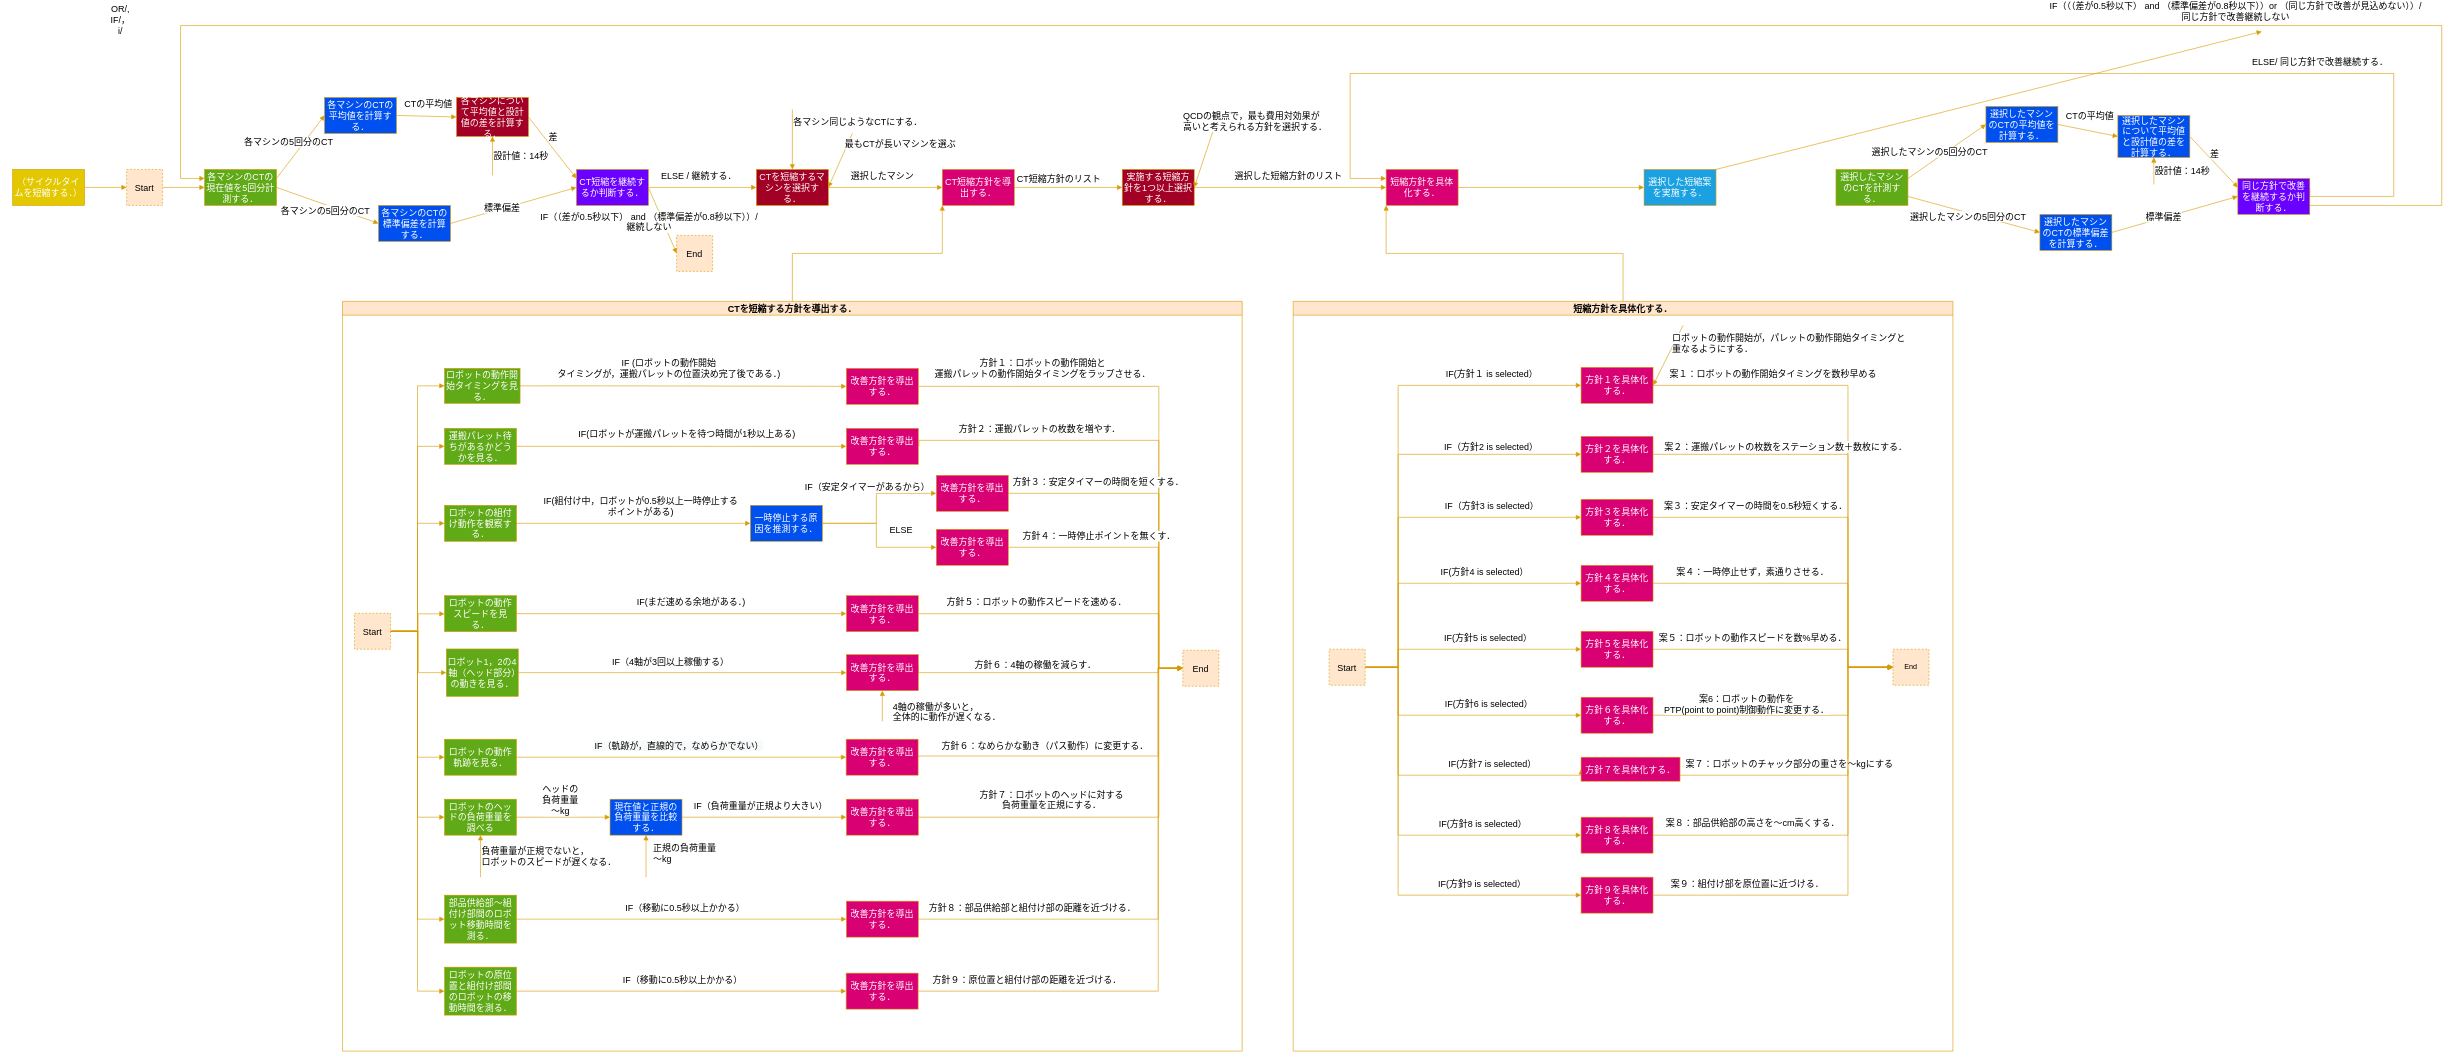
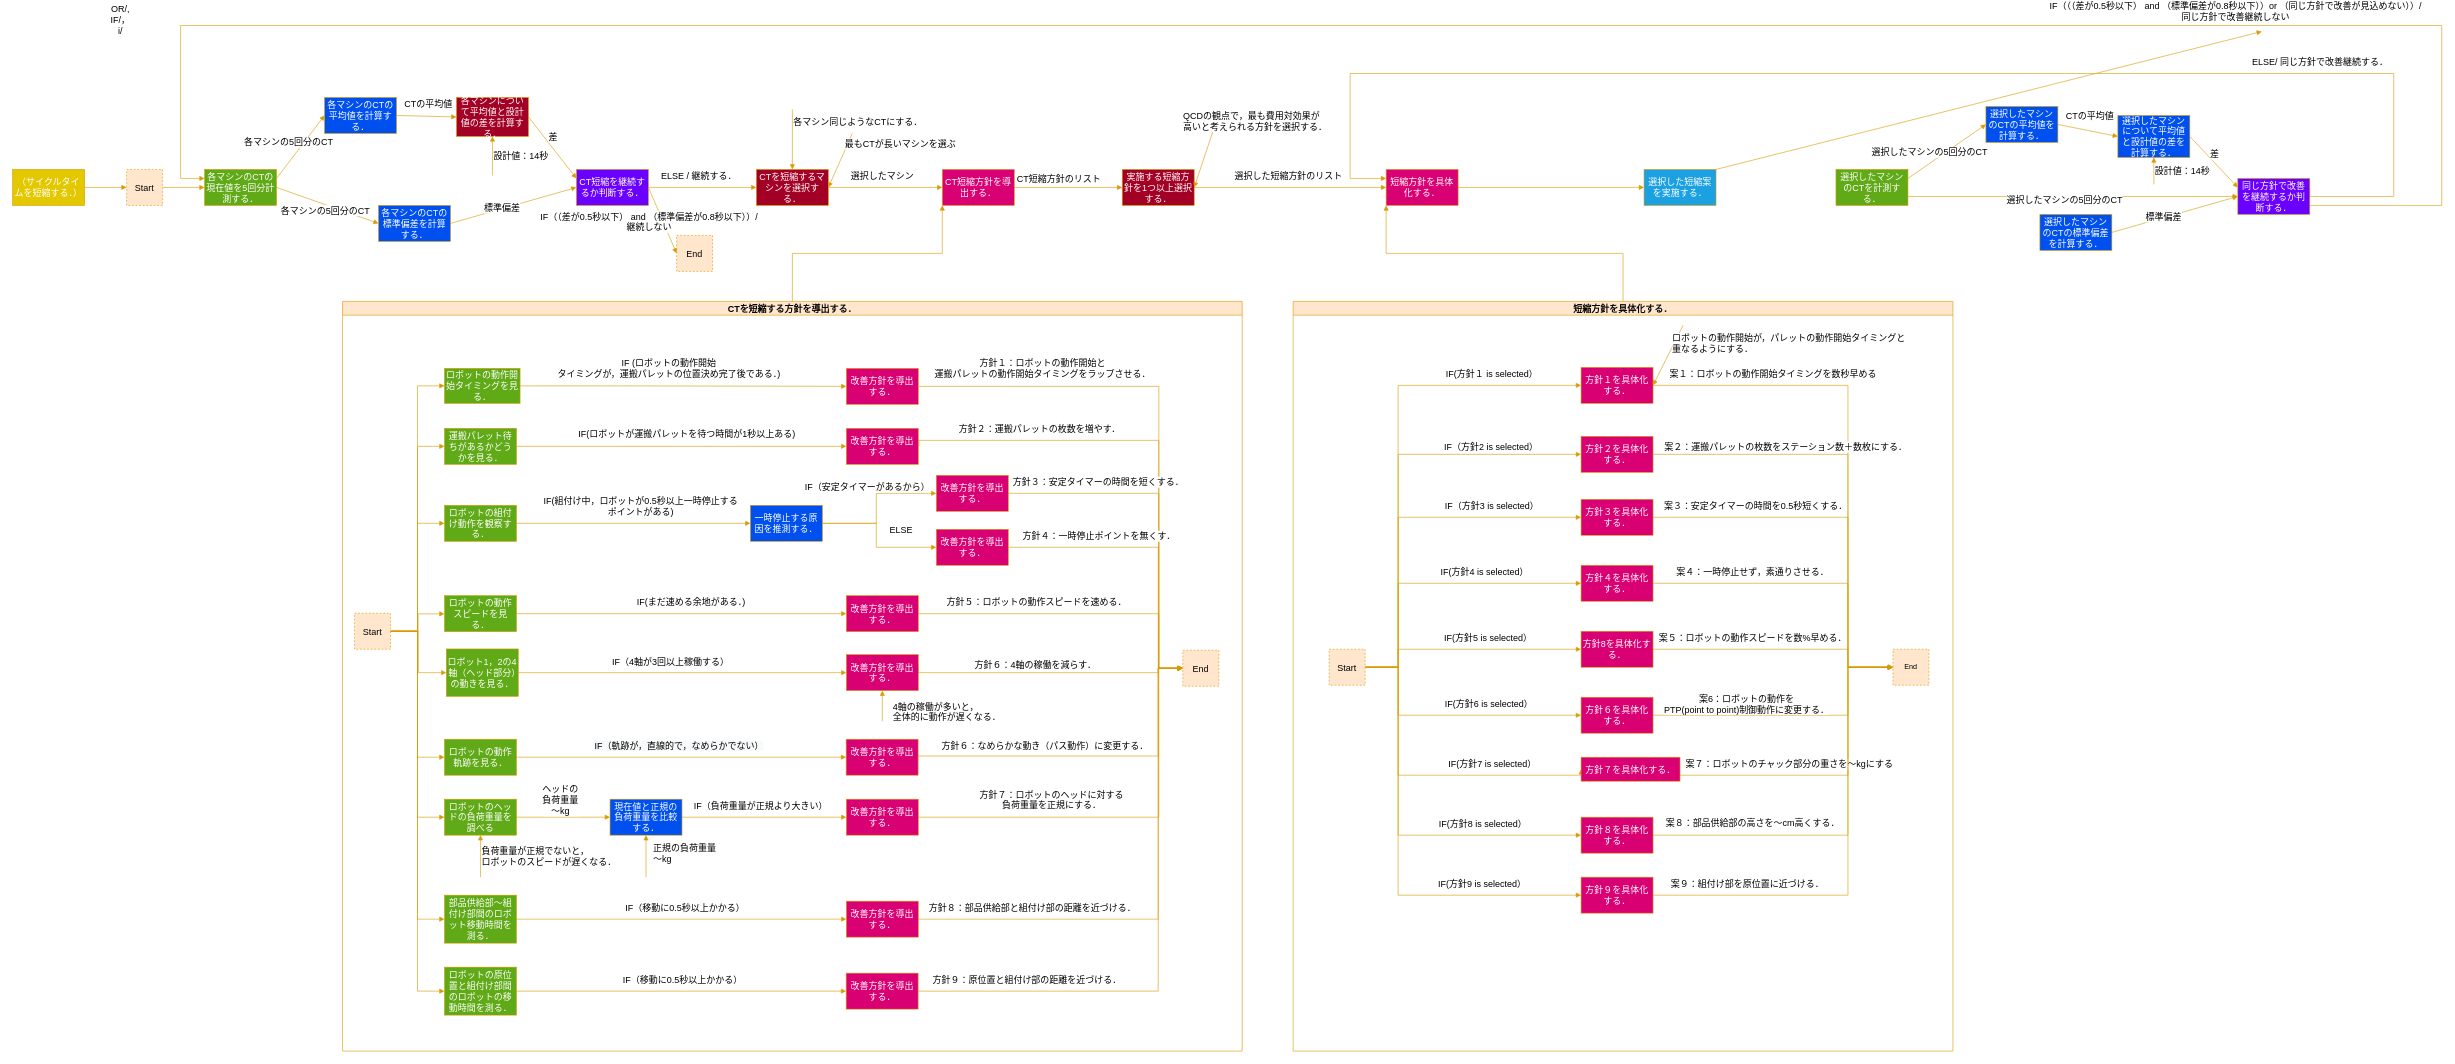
(1972, 214) -> (2070, 197)
(1617, 650) -> (1617, 650)
